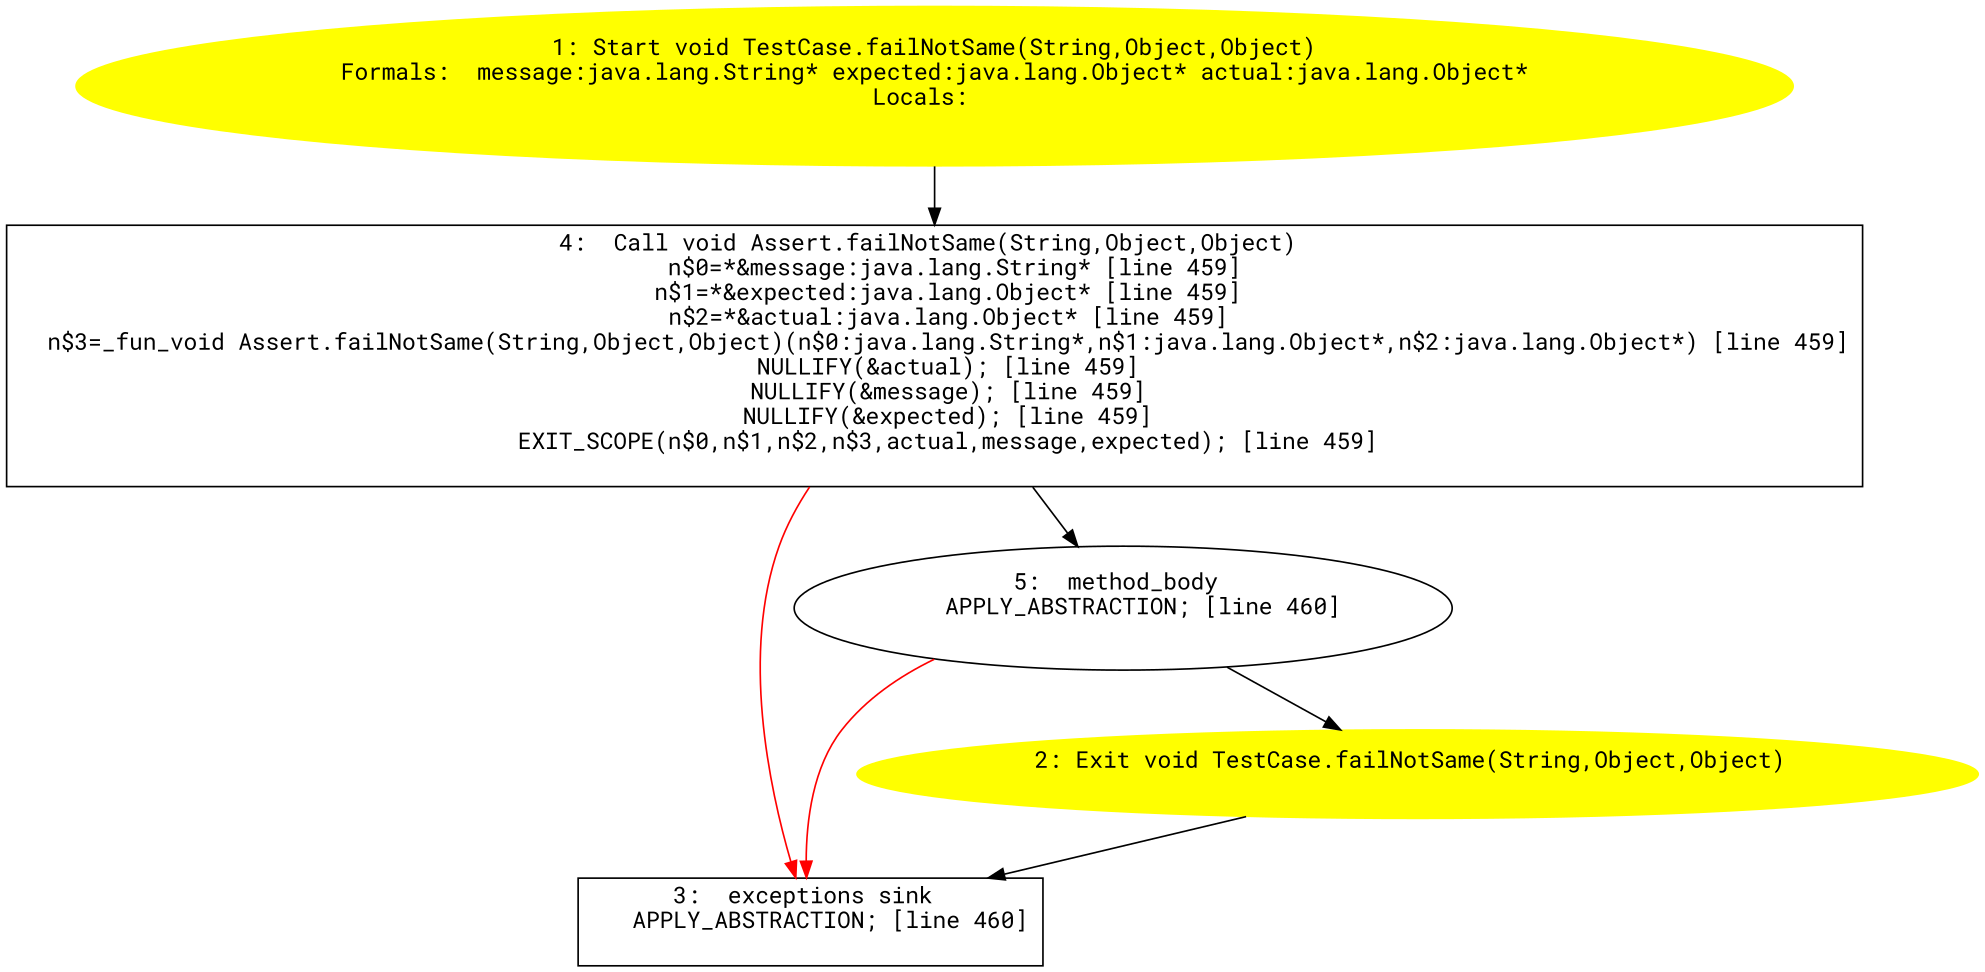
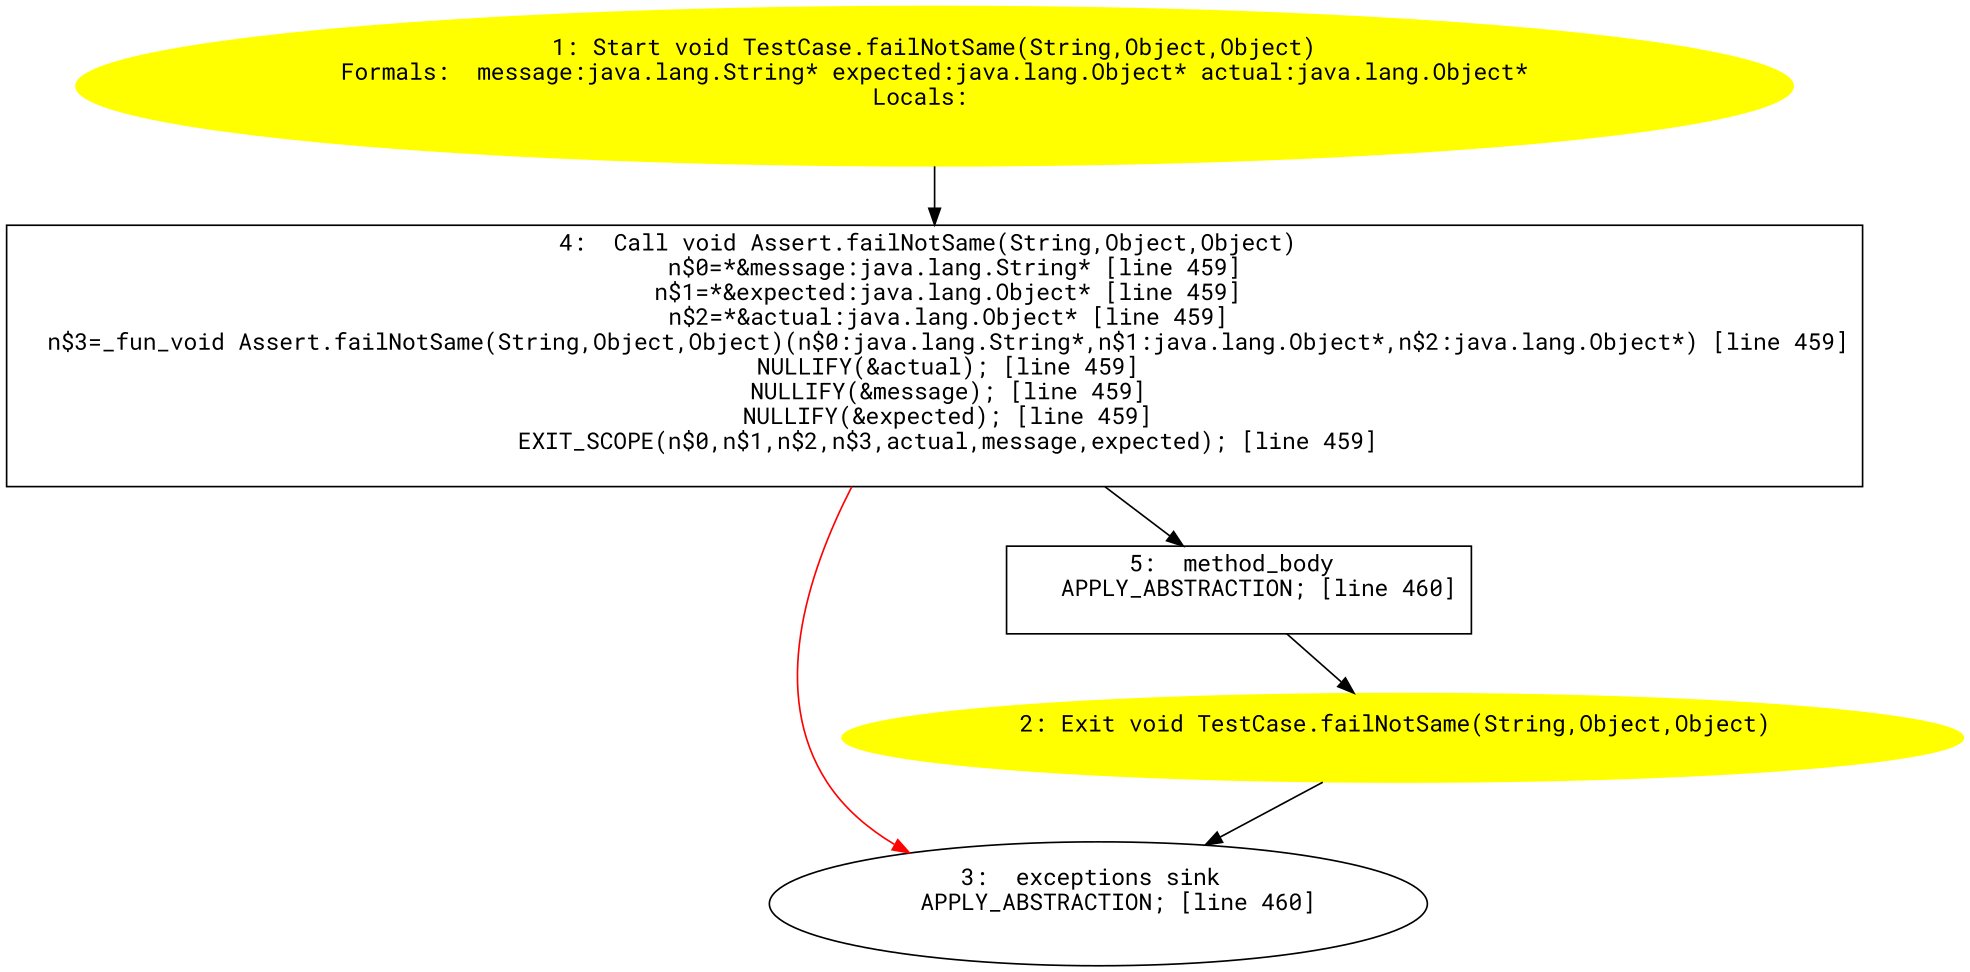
(1123, 608) -> (1239, 590)
(836, 739) -> none
(811, 922) -> (1098, 904)
